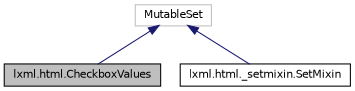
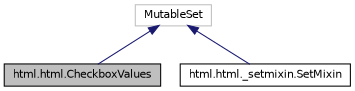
(82, 75) -> (82, 75)
(265, 75) -> (265, 75)
